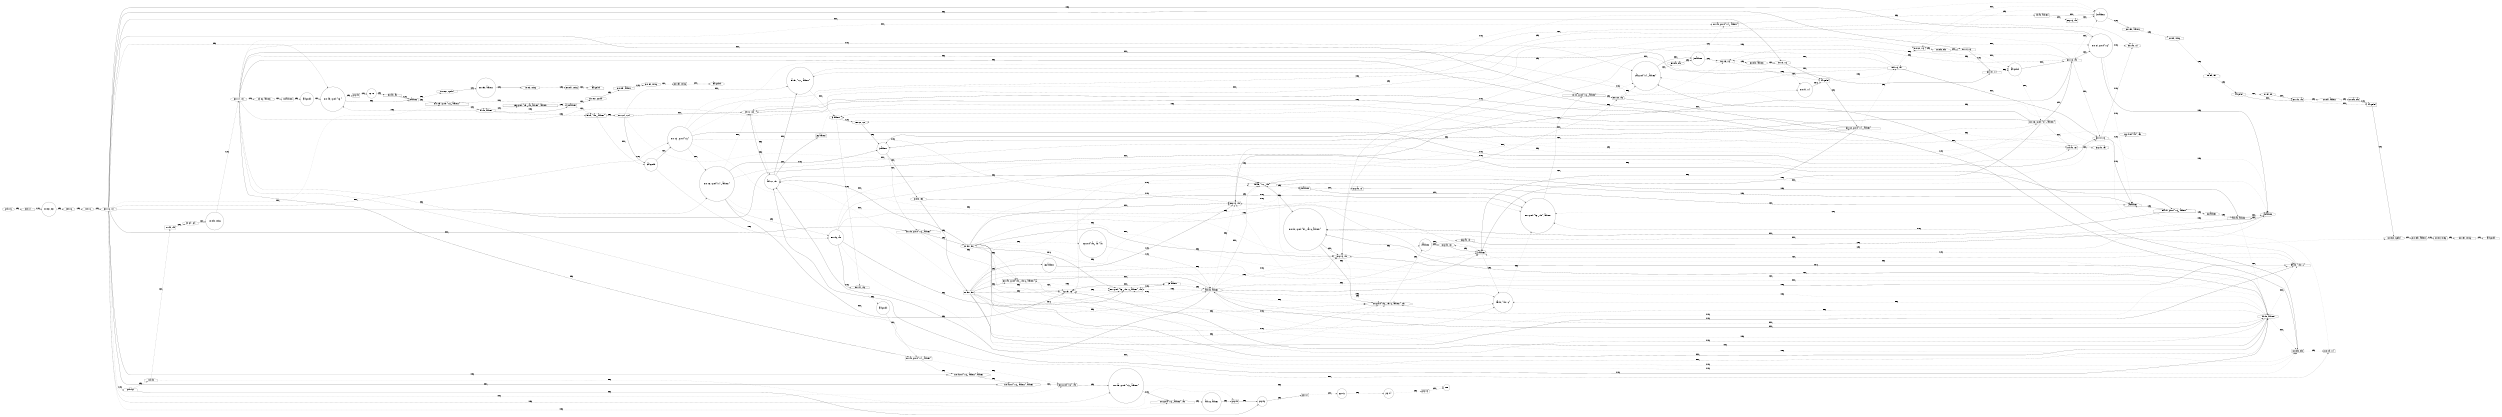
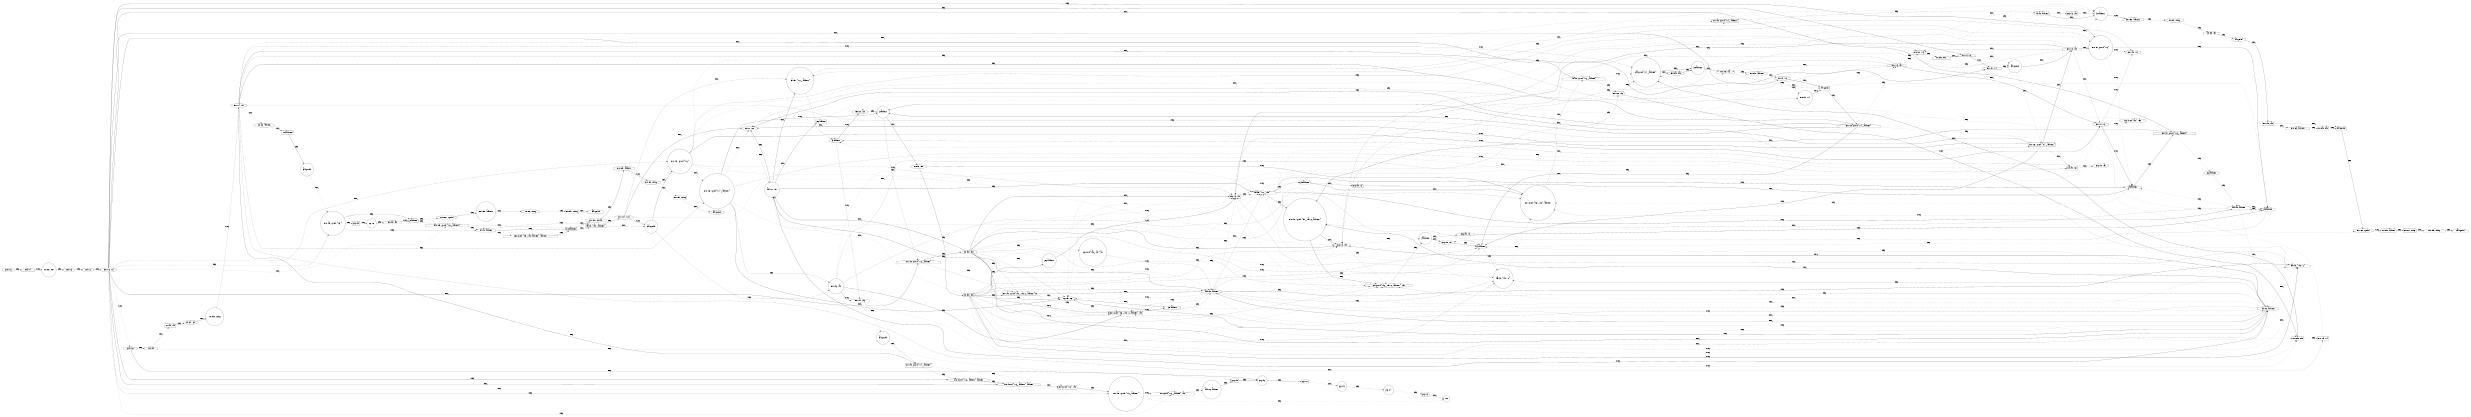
(2268, 94) -> none
(410, 111) -> (409, 231)
